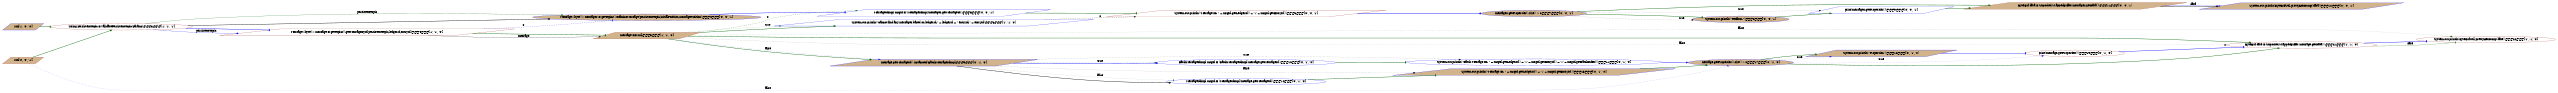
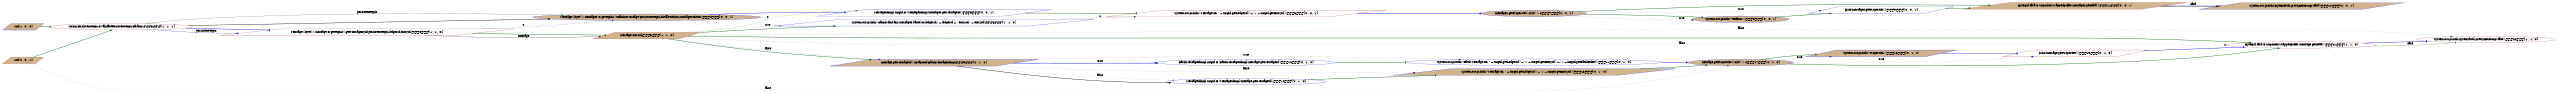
(2075, 53) -> (2075, 53)
